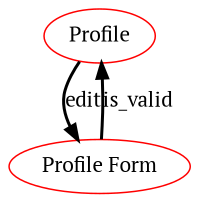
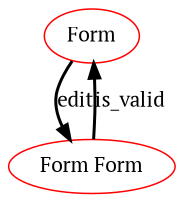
(100, 36) -> (92, 36)
(100, 166) -> (92, 166)
